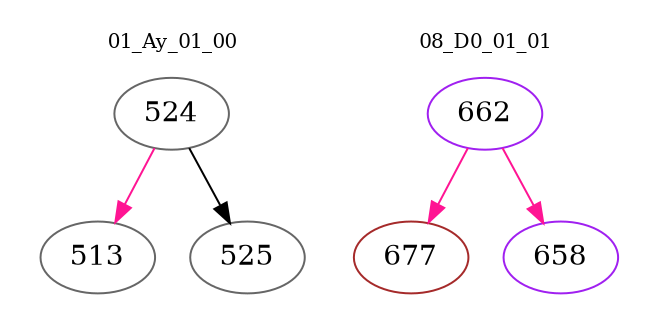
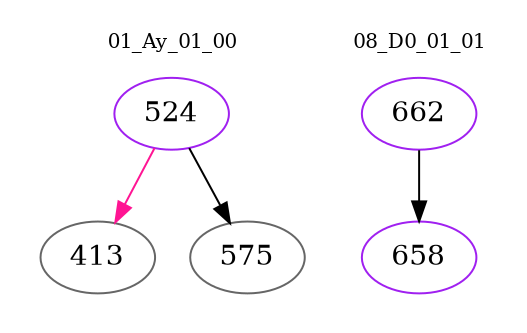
(172, 114) -> (172, 114)
(518, 177) -> (419, 176)
(98, 257) -> (98, 257)
(247, 257) -> (247, 257)
(411, 257) -> none
